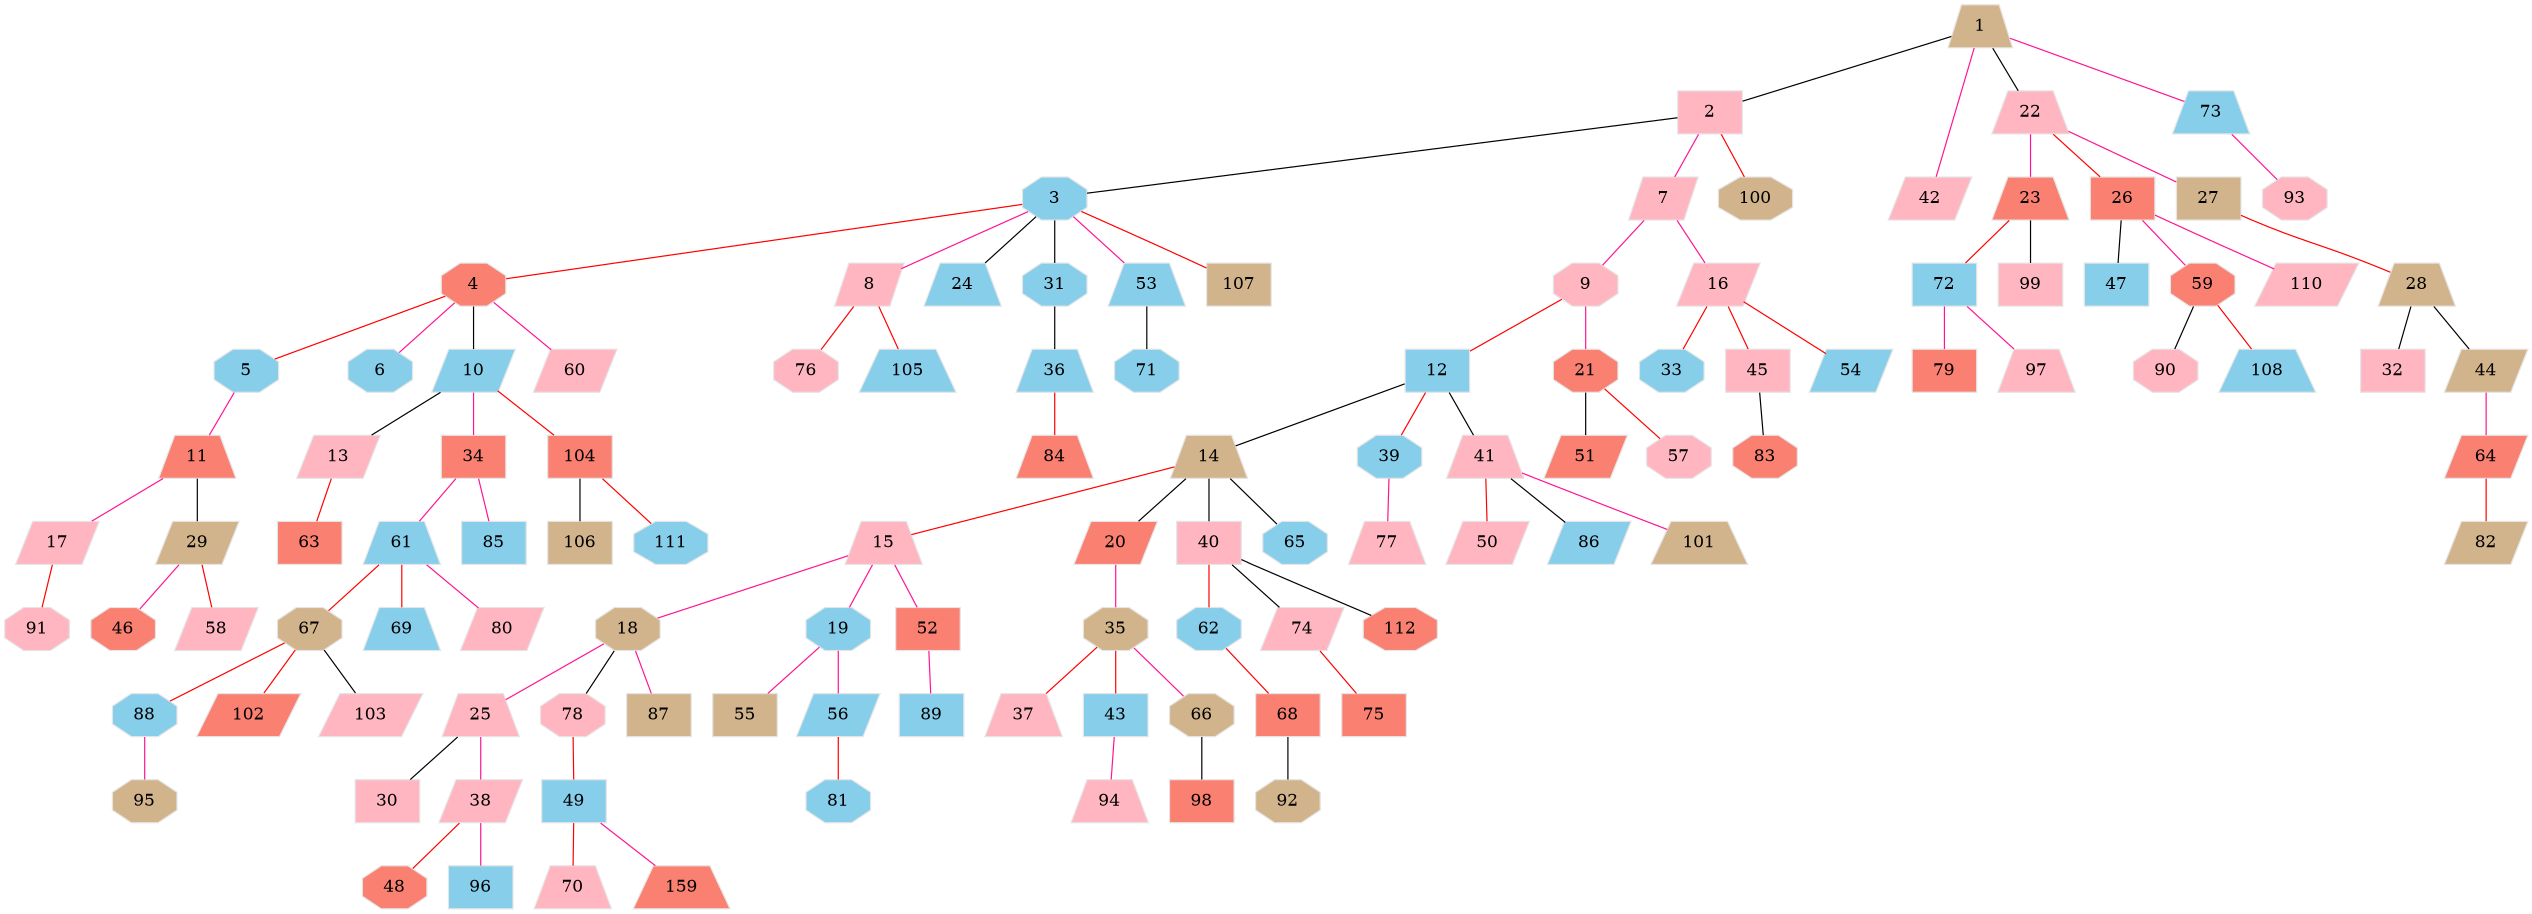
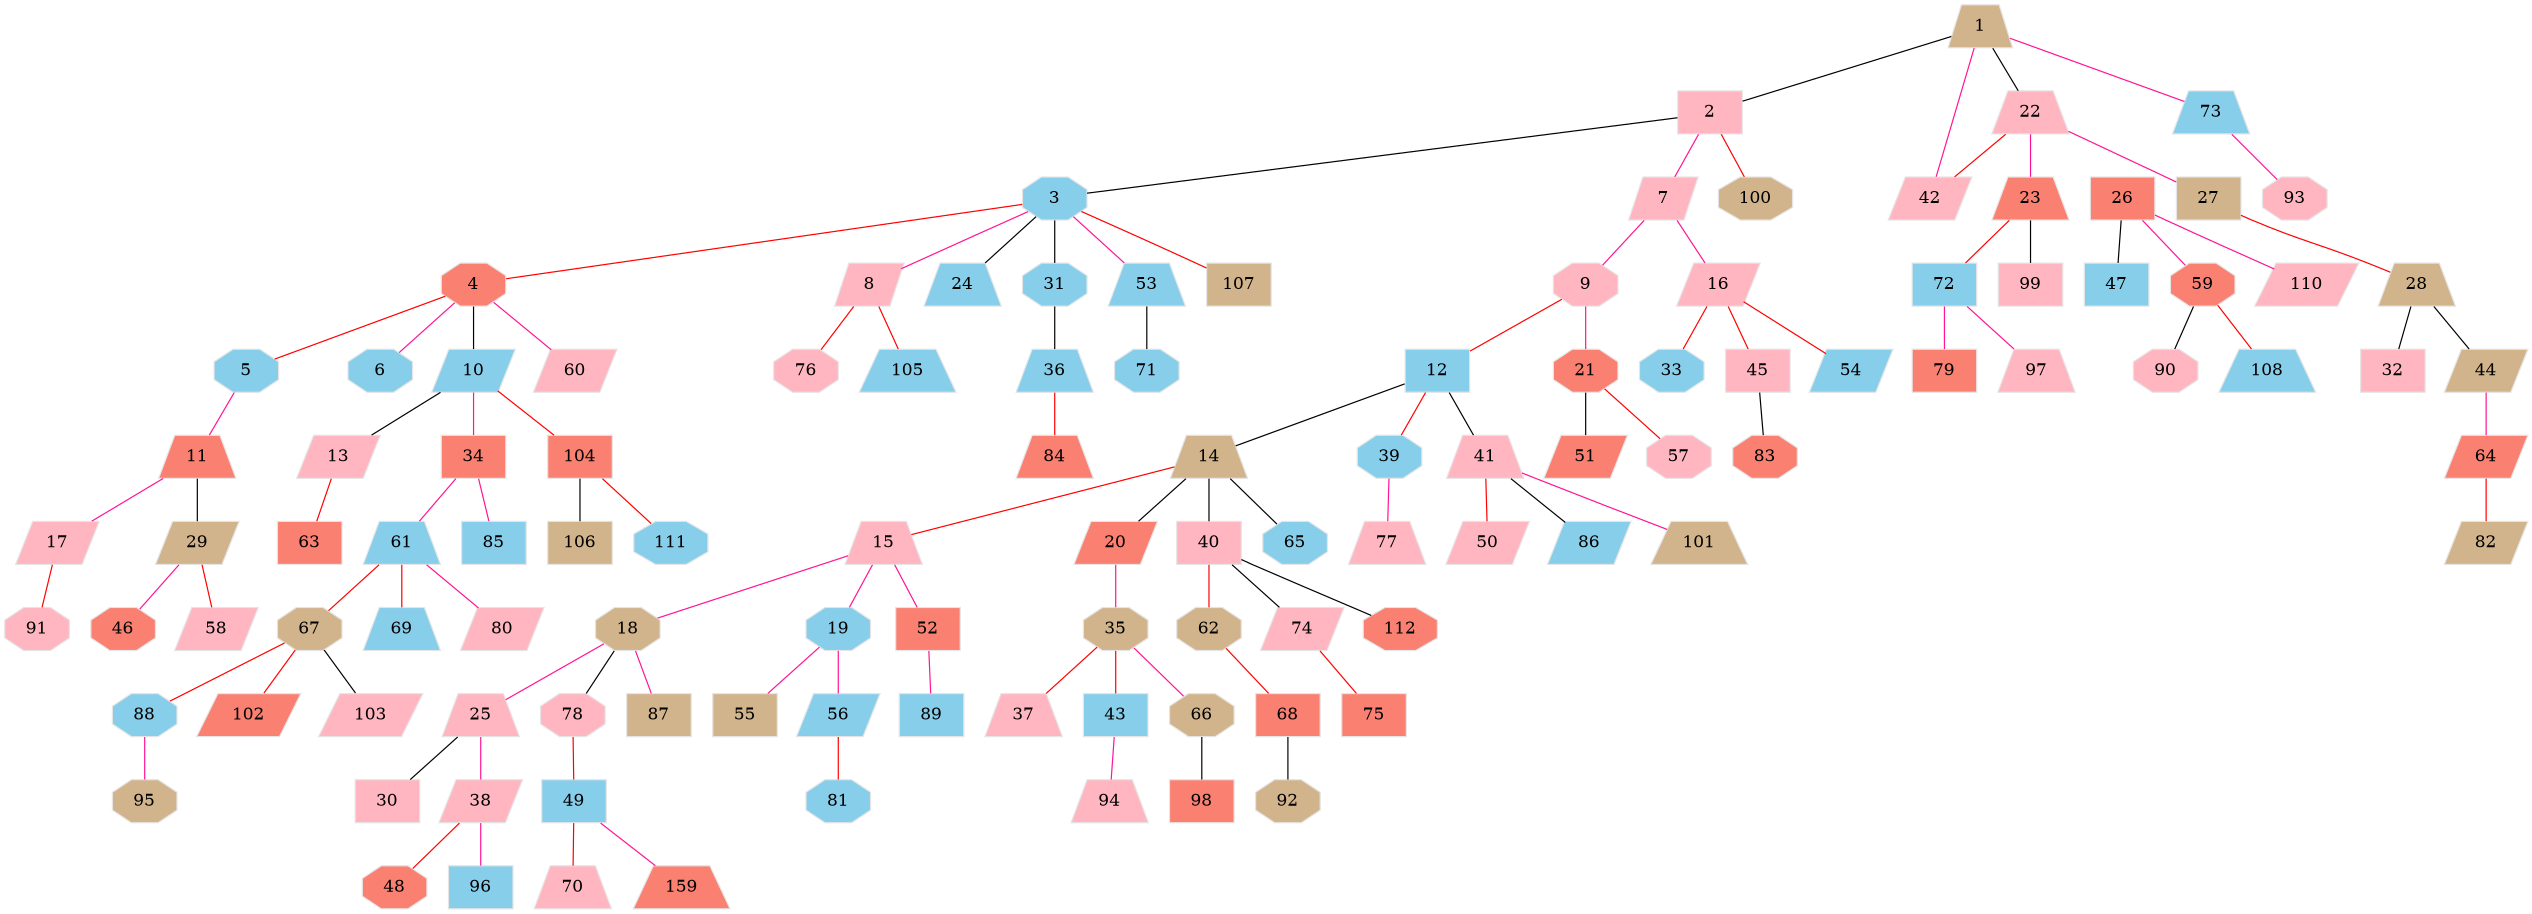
(2077, 156) -> (1980, 156)
(1209, 629) -> (1209, 629)
